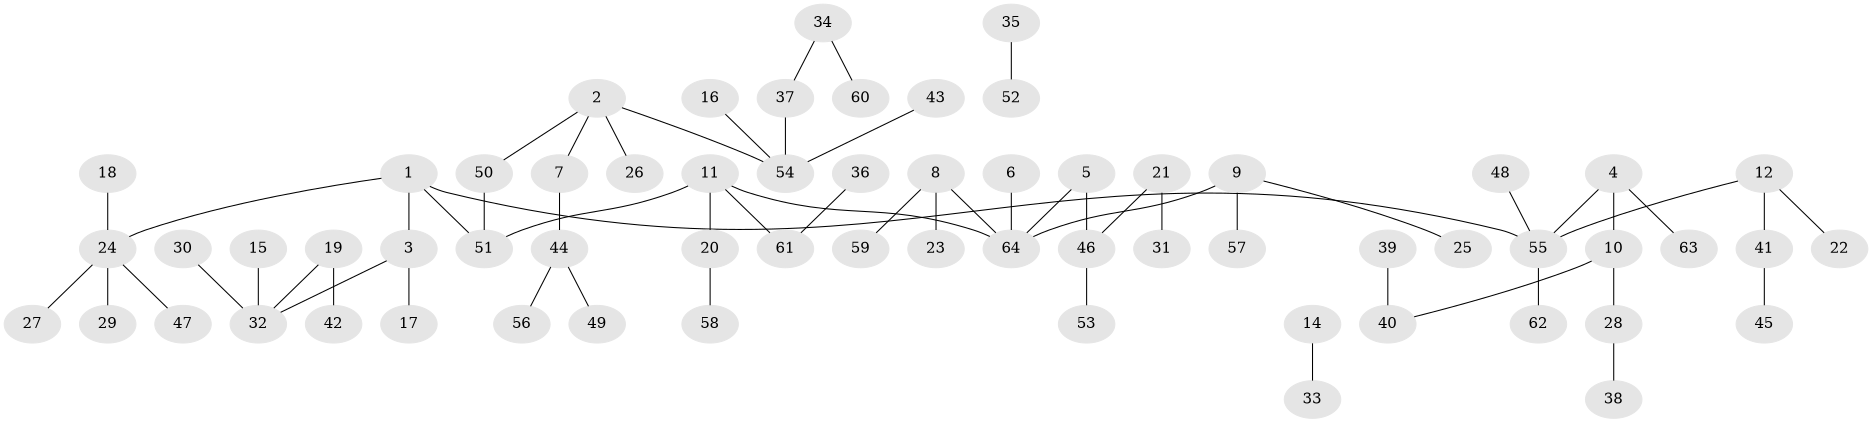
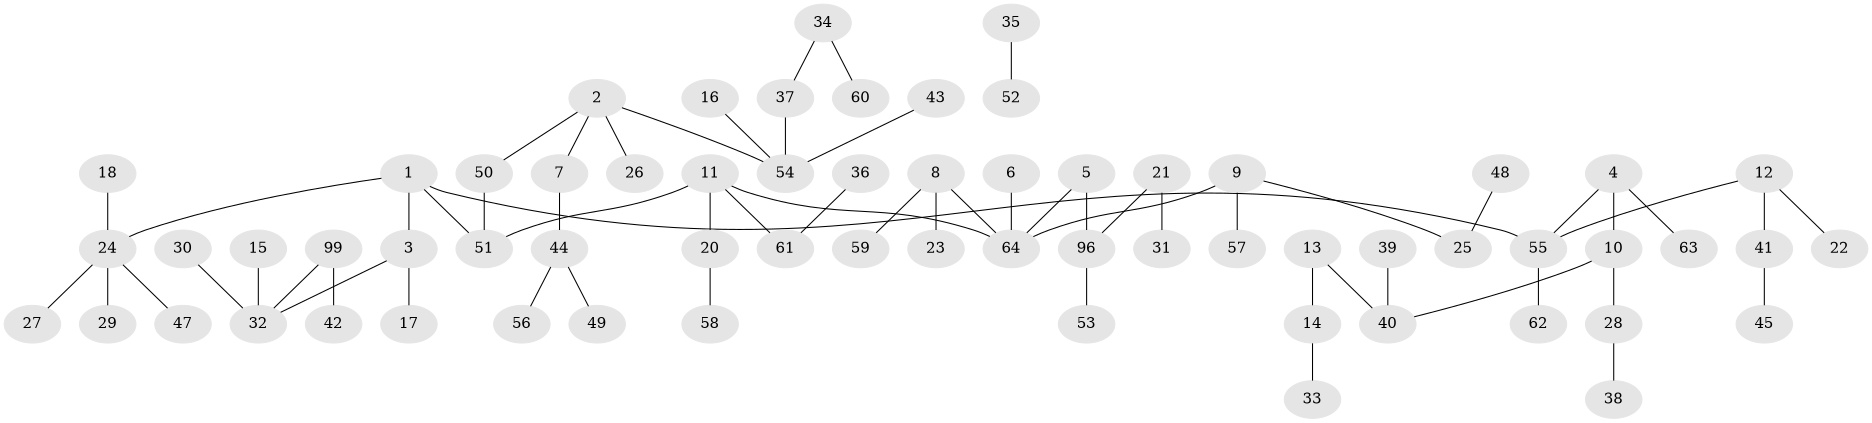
(1520, 211) -> (1482, 211)
(334, 249) -> (334, 249)
(1087, 249) -> (1087, 249)
none -> (1313, 249)
